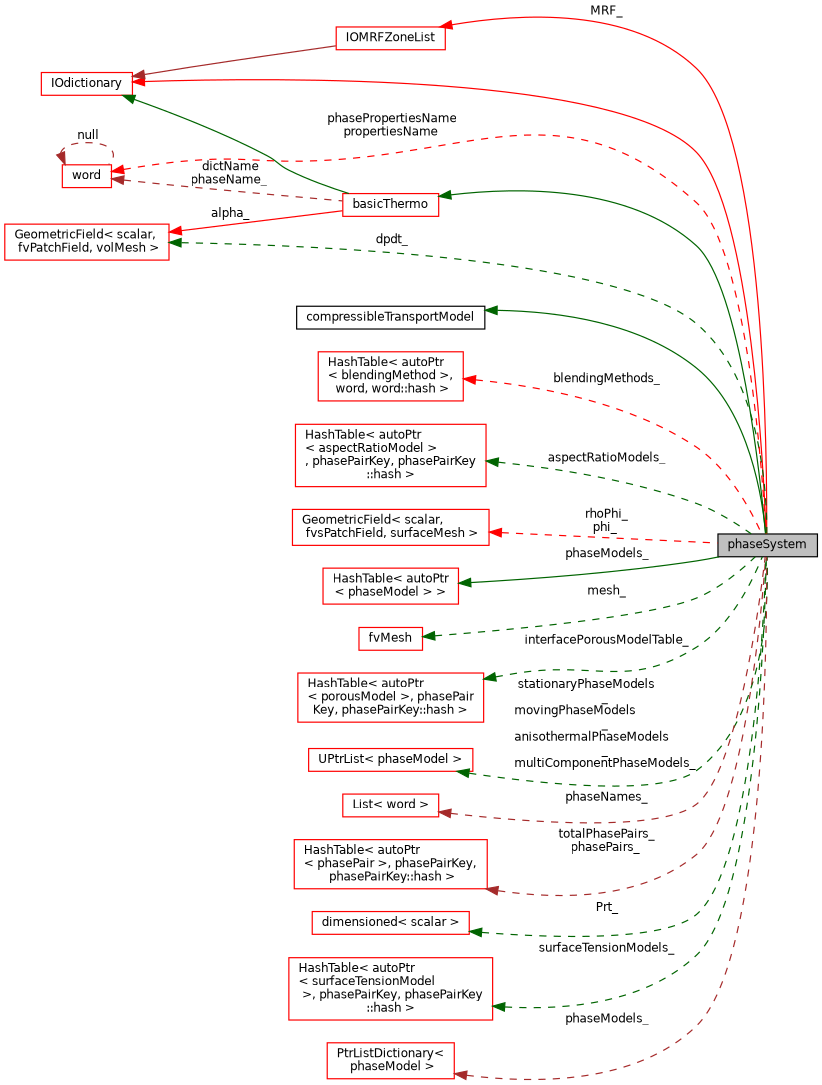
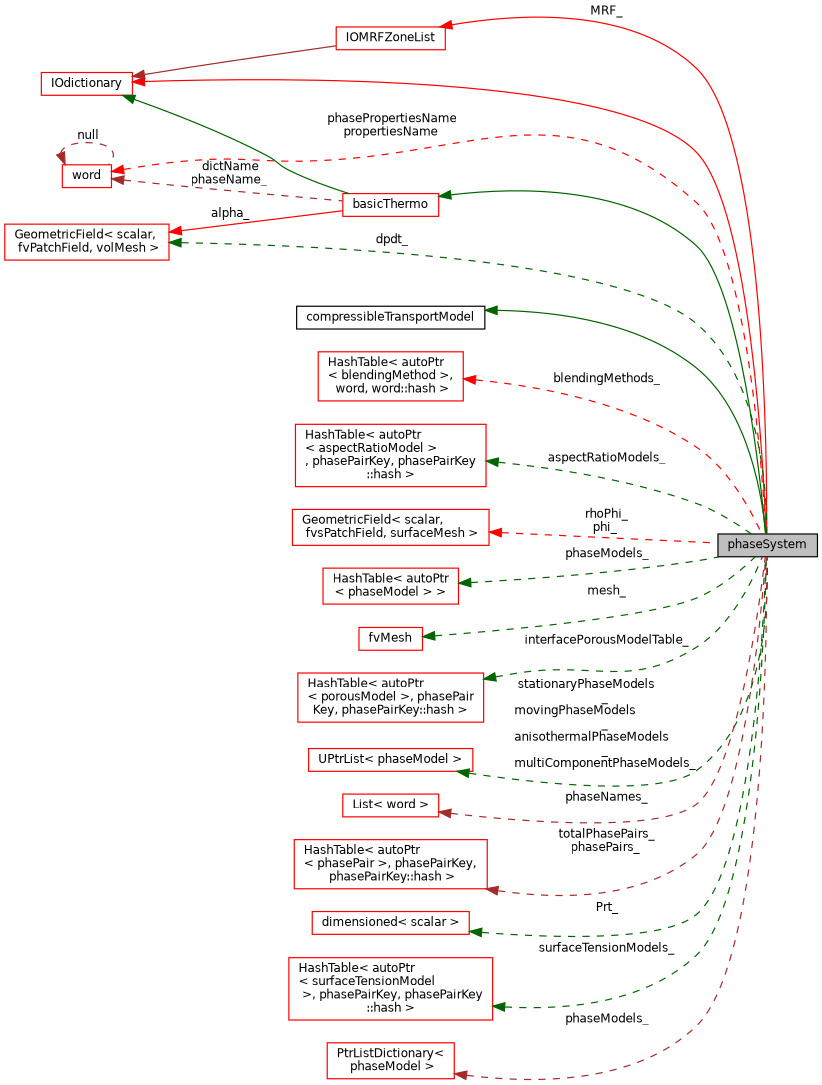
(595, 573) -> (595, 573)
